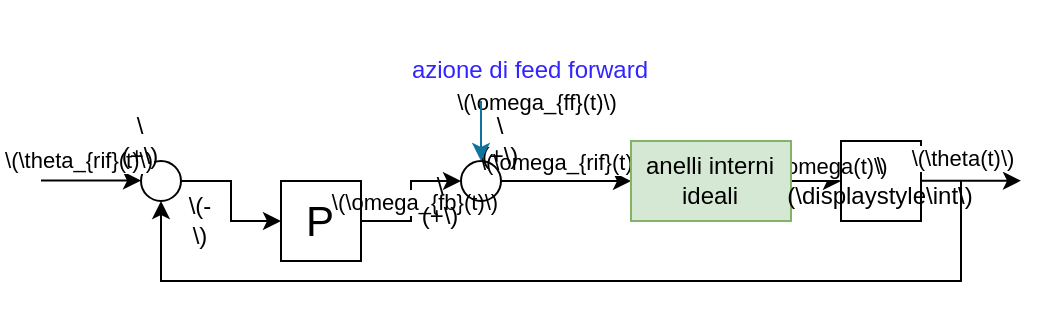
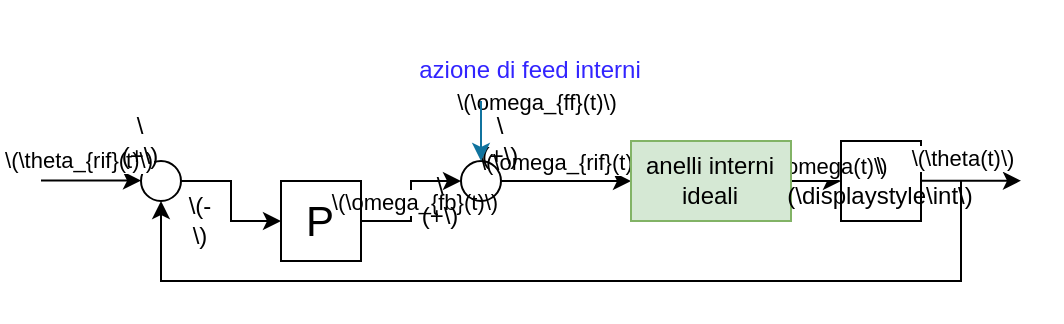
(531, 71) -> (531, 71)
